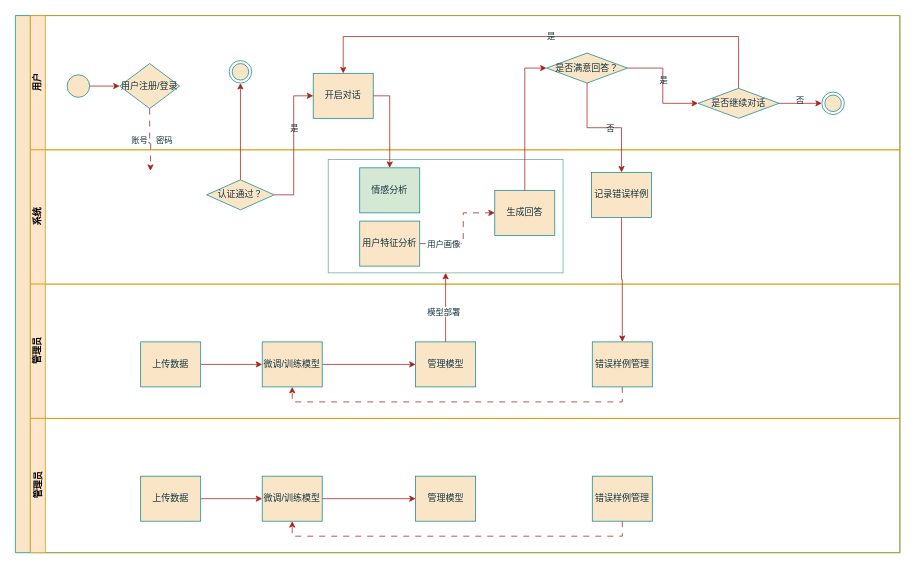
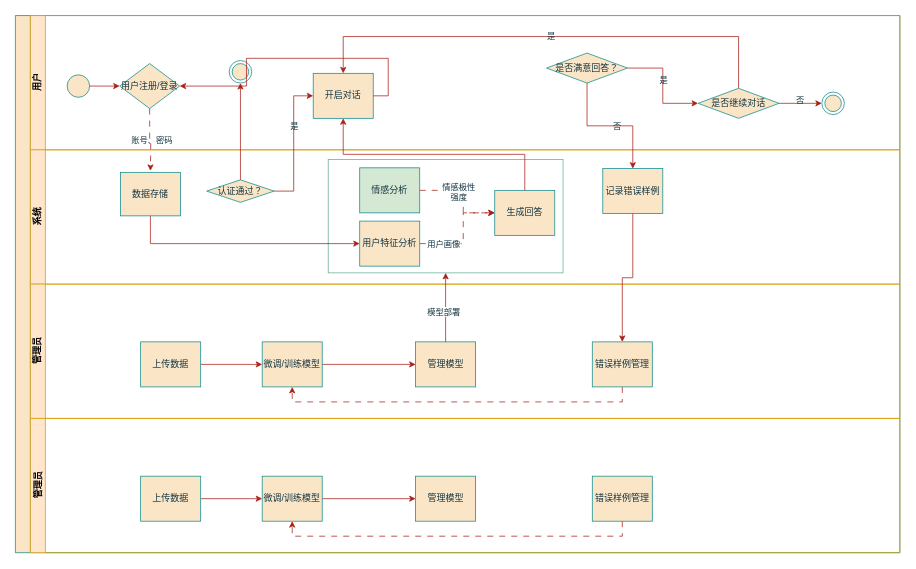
(525, 111) -> (419, 154)
(390, 127) -> (323, 58)
none -> (451, 190)
none -> (150, 194)
(240, 195) -> (240, 191)
(621, 195) -> (633, 191)
none -> (239, 243)
